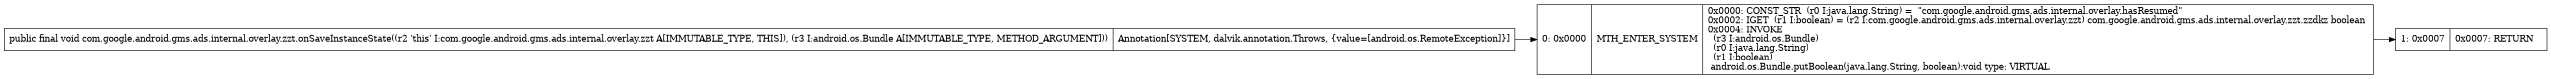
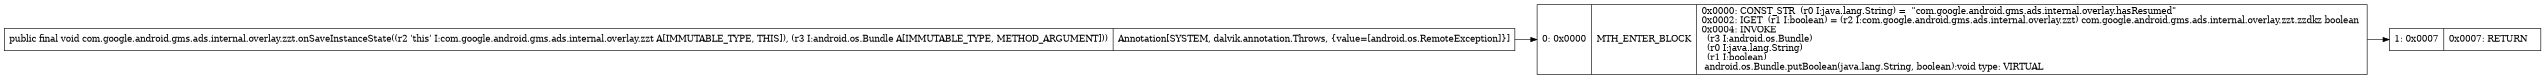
(1647, 39) -> (1644, 39)
